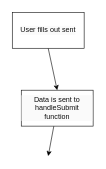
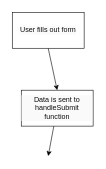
(48, 30) -> (48, 30)
